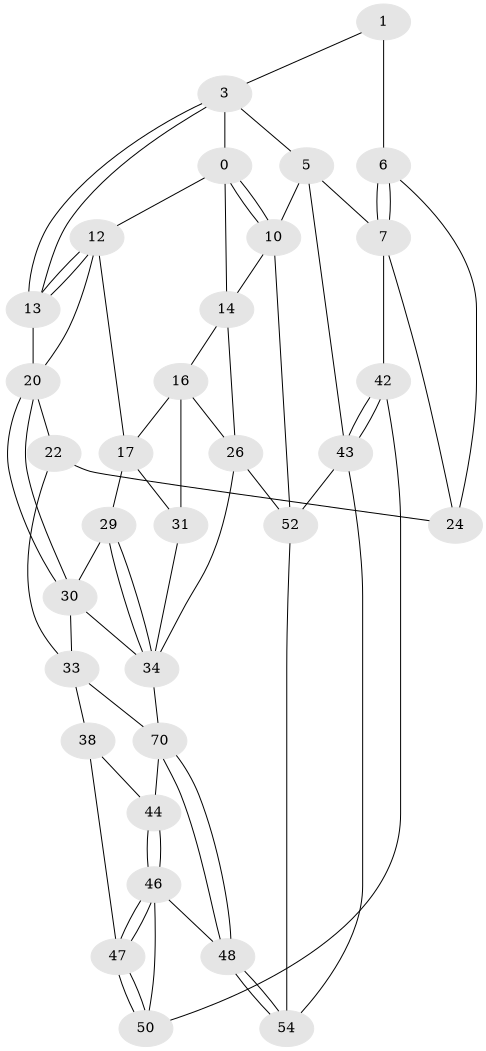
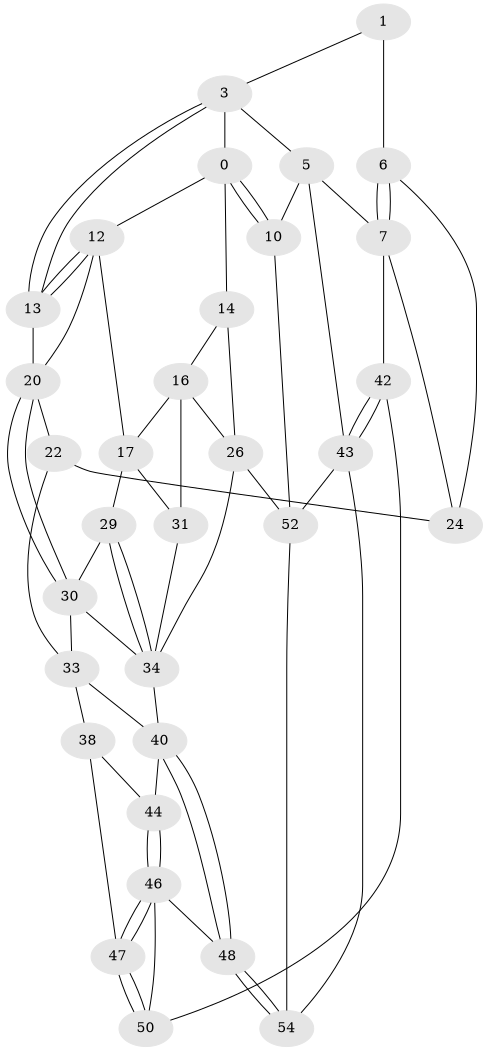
(250, 274) -> none
(160, 741) -> (160, 741)
